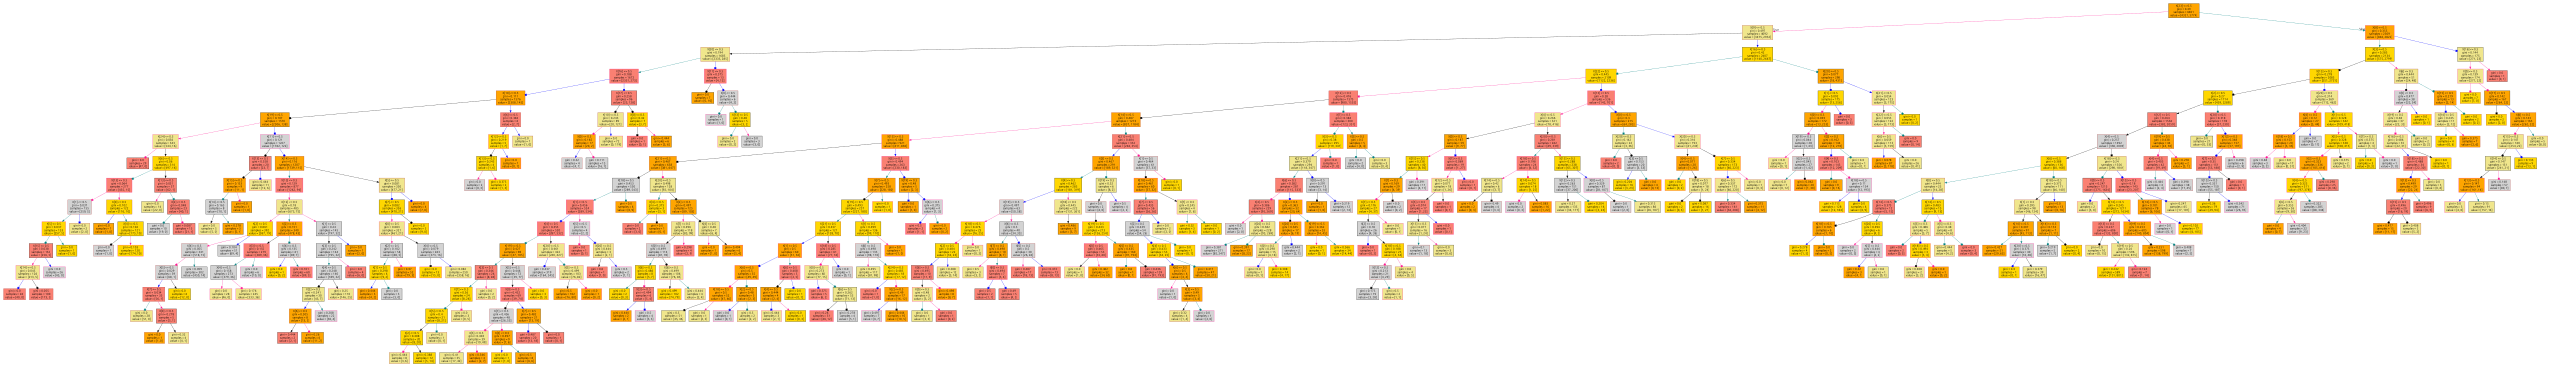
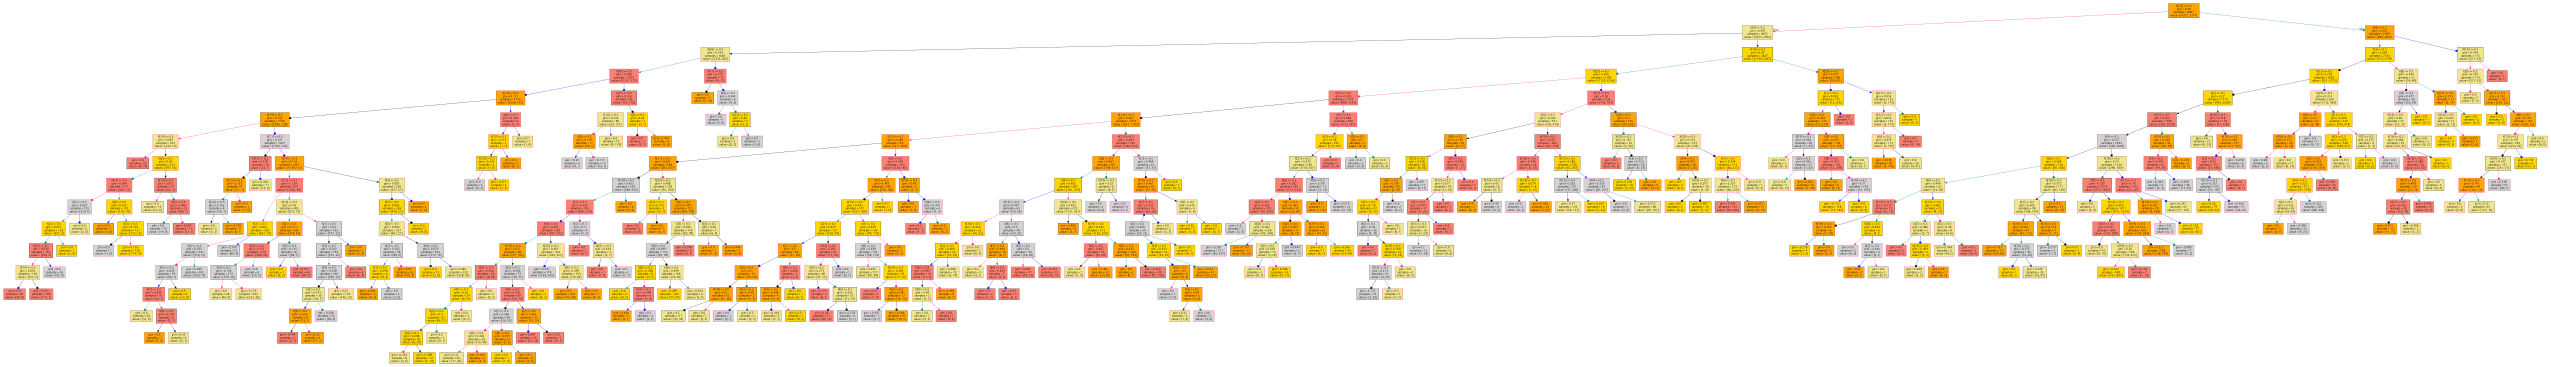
(2470, 98) -> (2470, 98)
(618, 108) -> none
(1825, 108) -> (1825, 108)
(1655, 130) -> (1655, 130)
(2446, 130) -> (2446, 130)
(493, 152) -> (493, 152)
(1096, 216) -> (1081, 217)
(276, 217) -> (271, 205)
(580, 217) -> (580, 217)
(1141, 217) -> (1143, 219)
(735, 283) -> (735, 283)
(320, 305) -> (320, 305)
